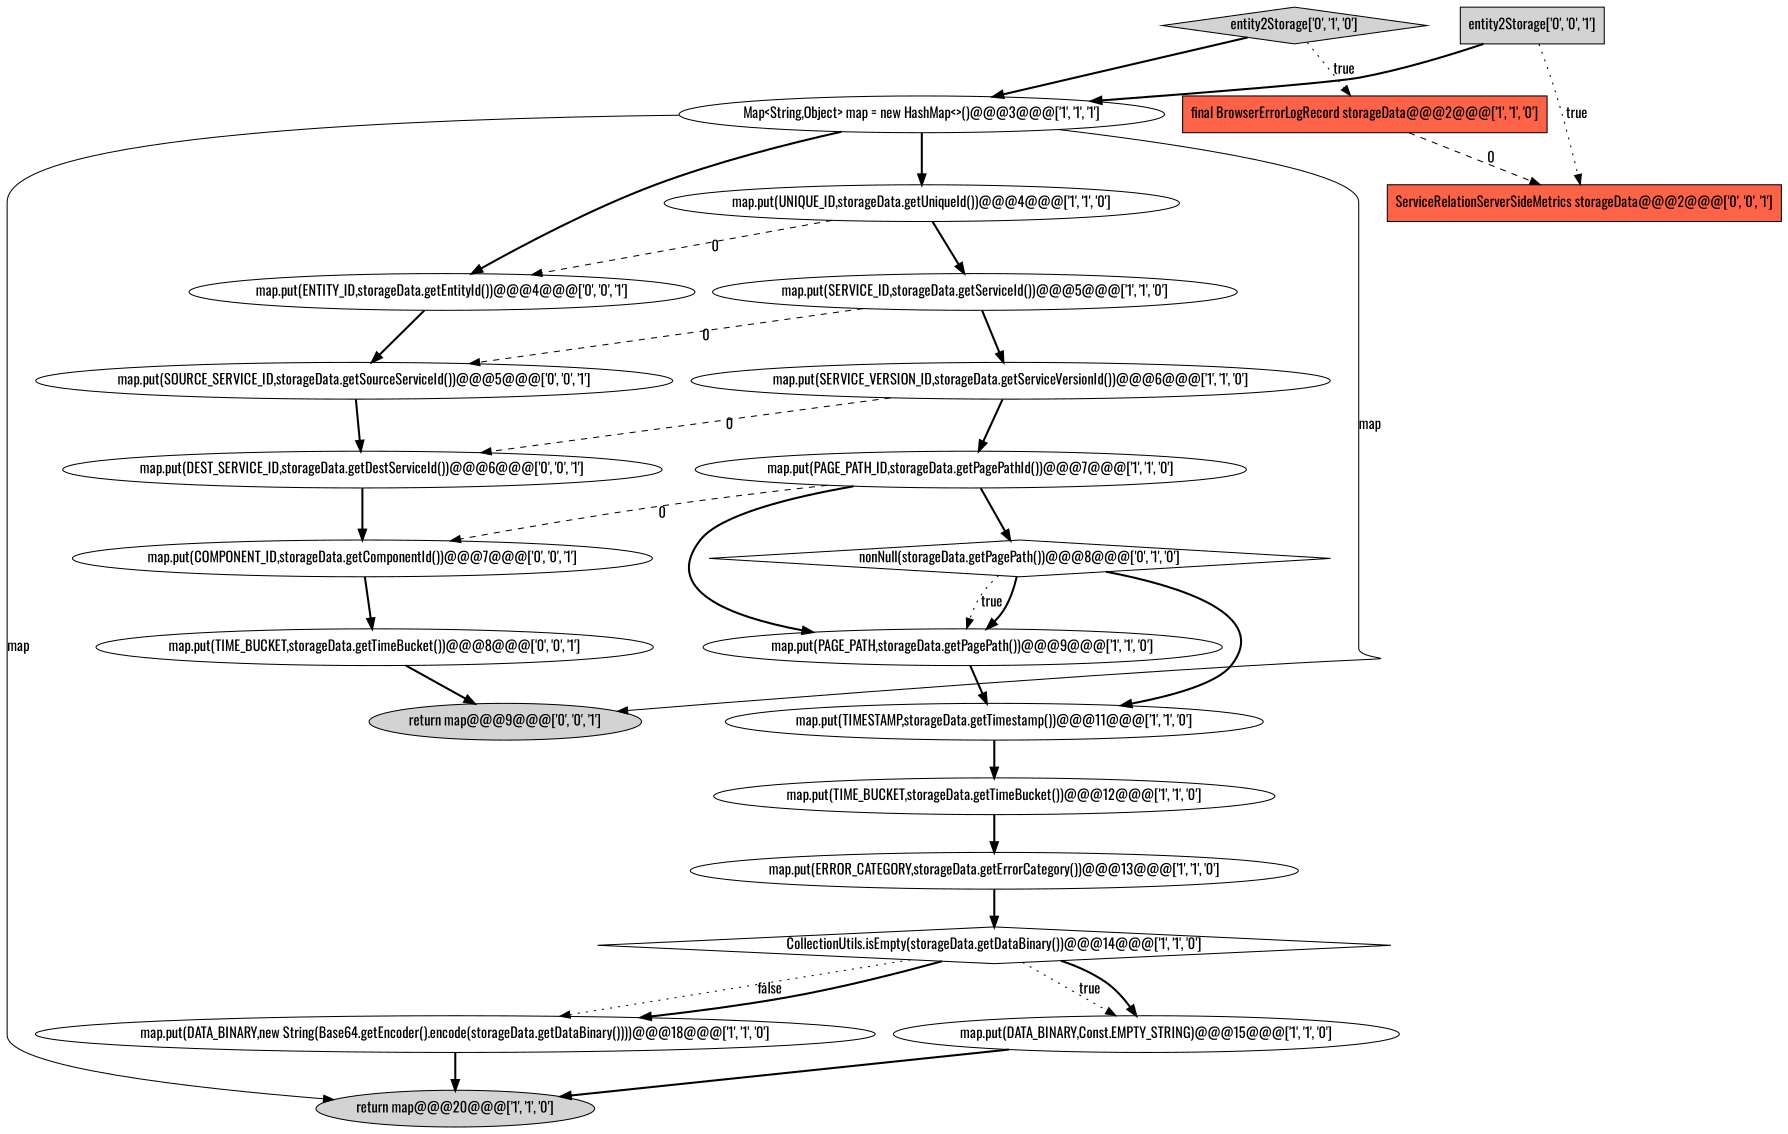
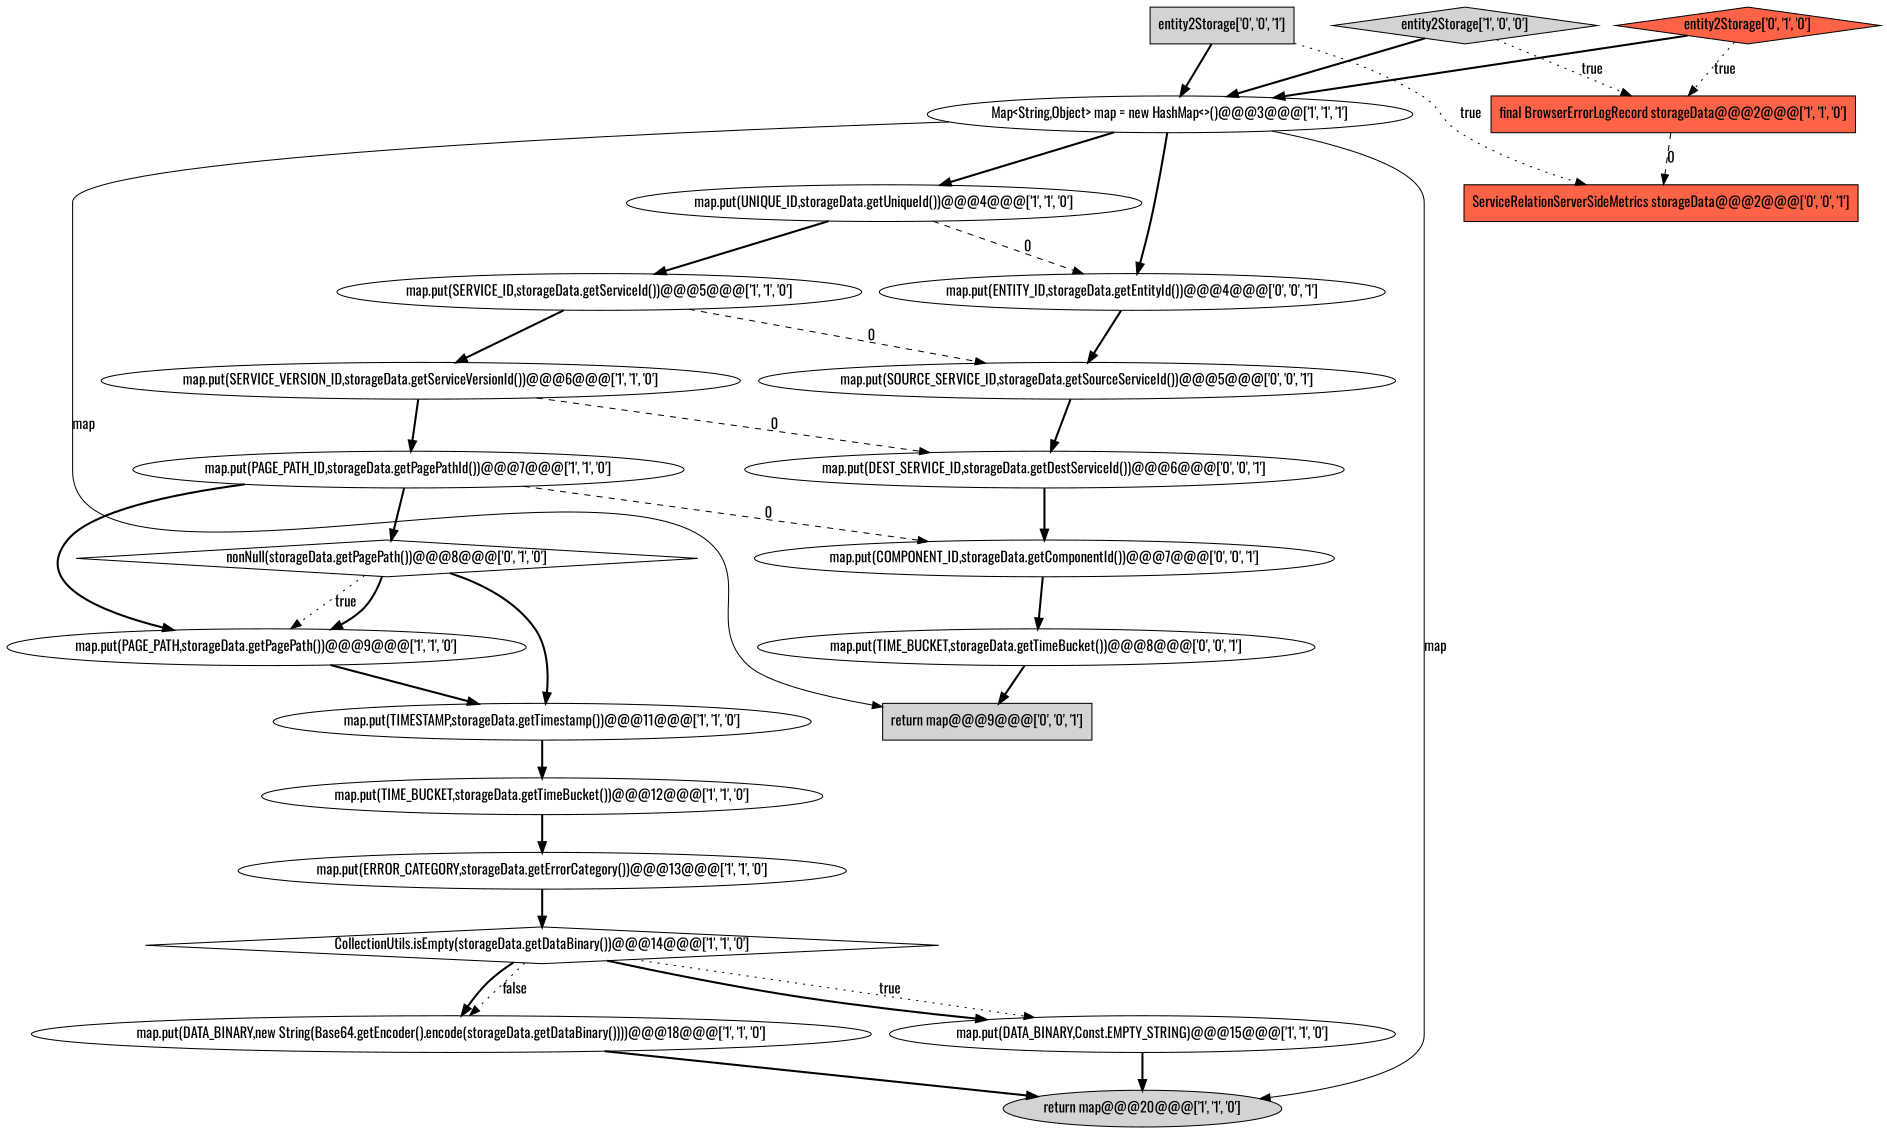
(1294, 26) -> (1748, 26)
none -> (1465, 26)
(505, 722) -> (987, 722)
